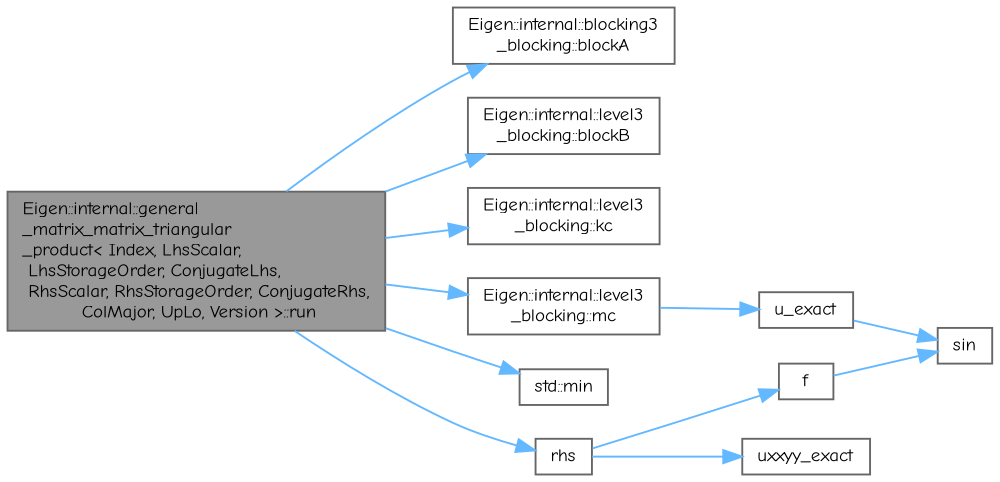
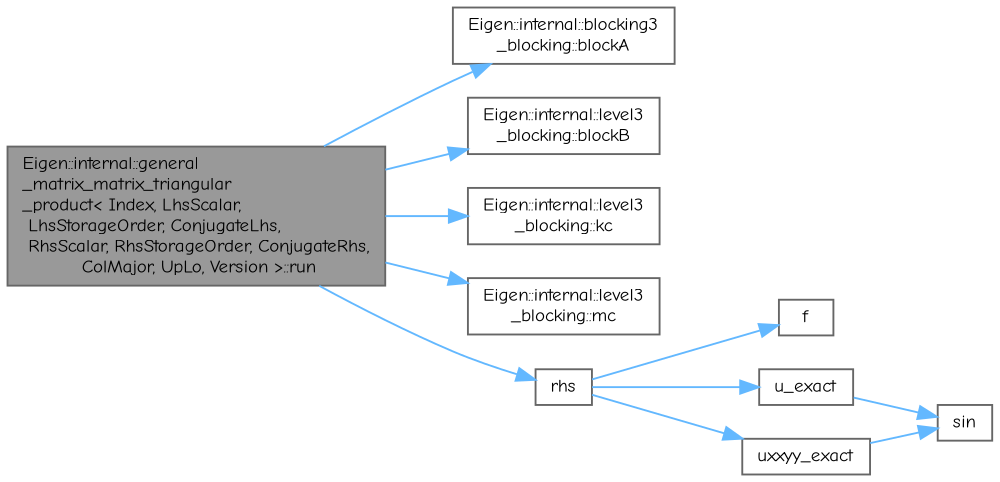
(700, 308) -> (666, 387)
(876, 366) -> (895, 438)
(564, 387) -> none
